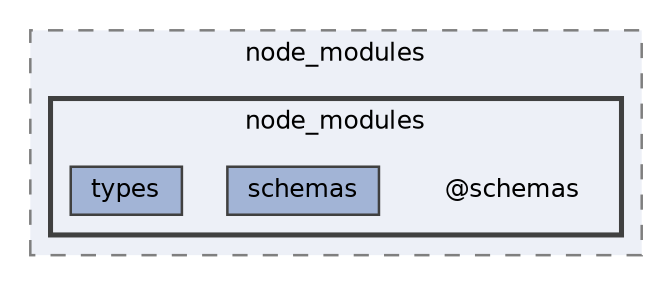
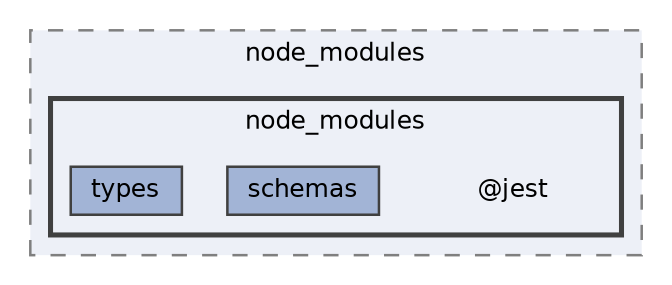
(513, 191) -> (513, 191)
